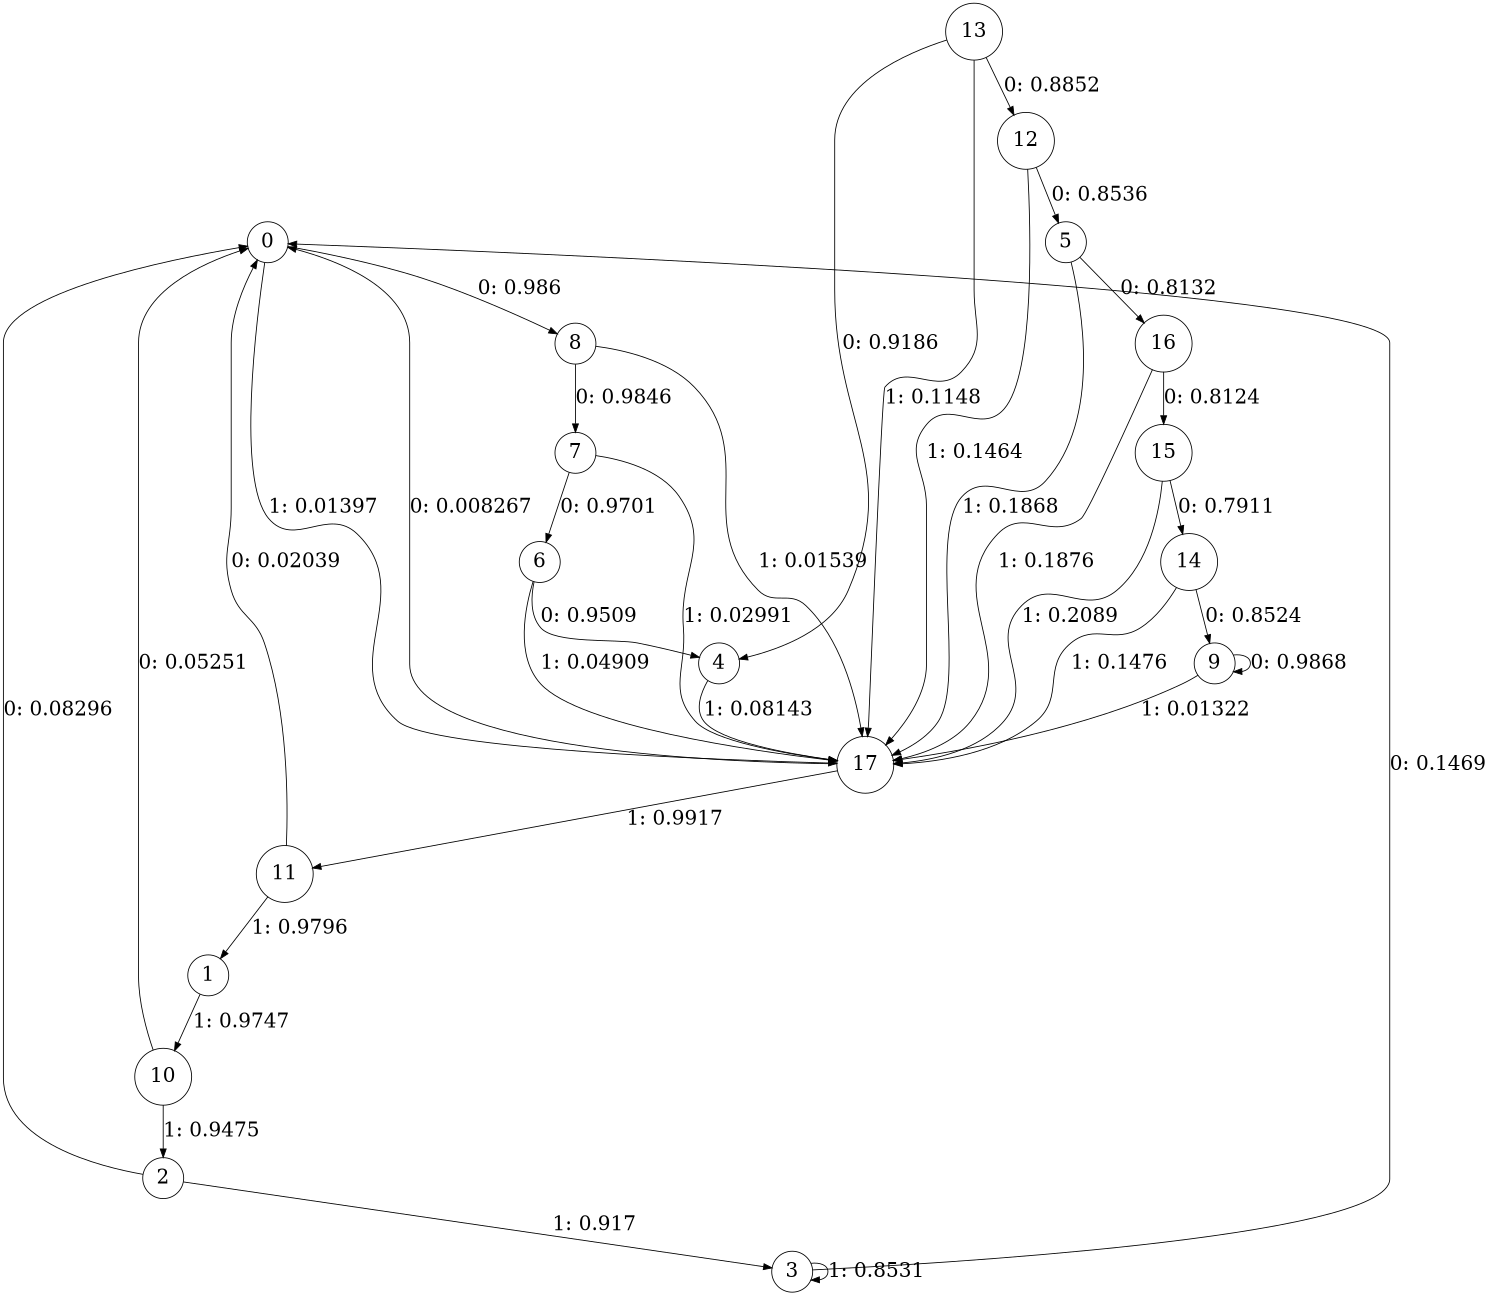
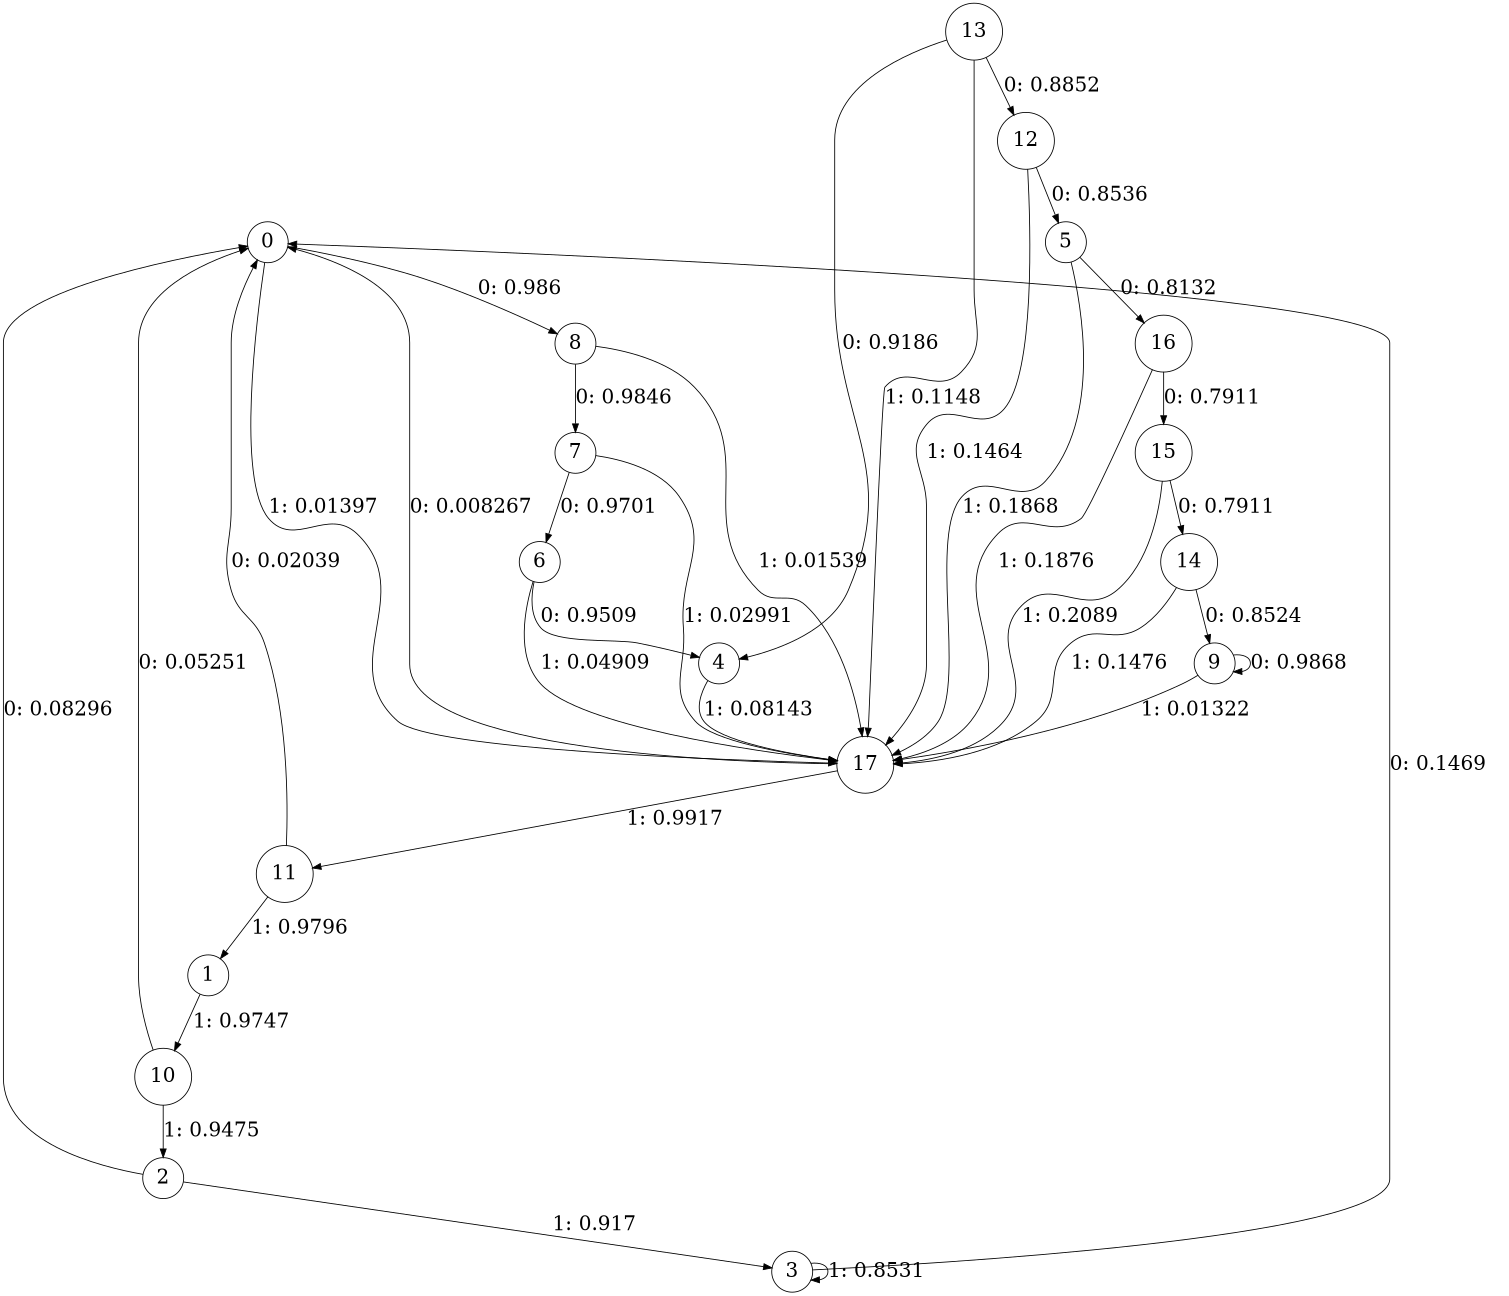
(1221, 398) -> (1221, 398)
